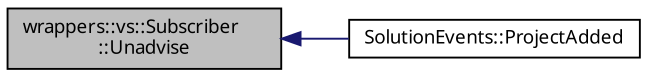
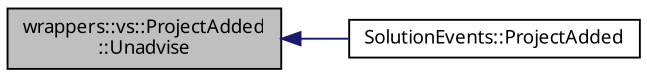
(144, 39) -> (144, 39)
